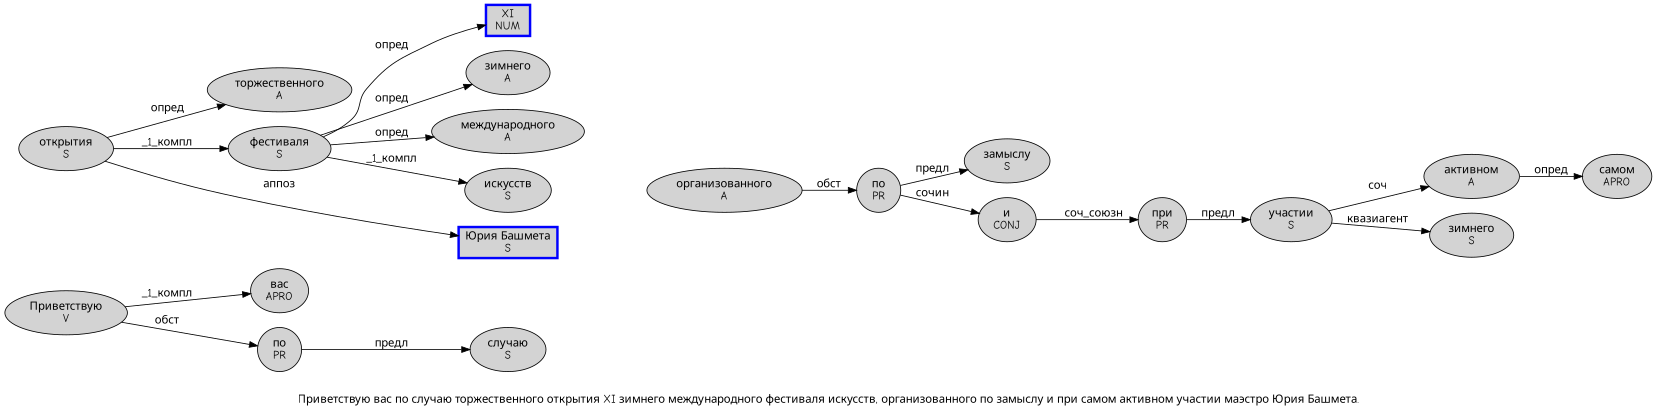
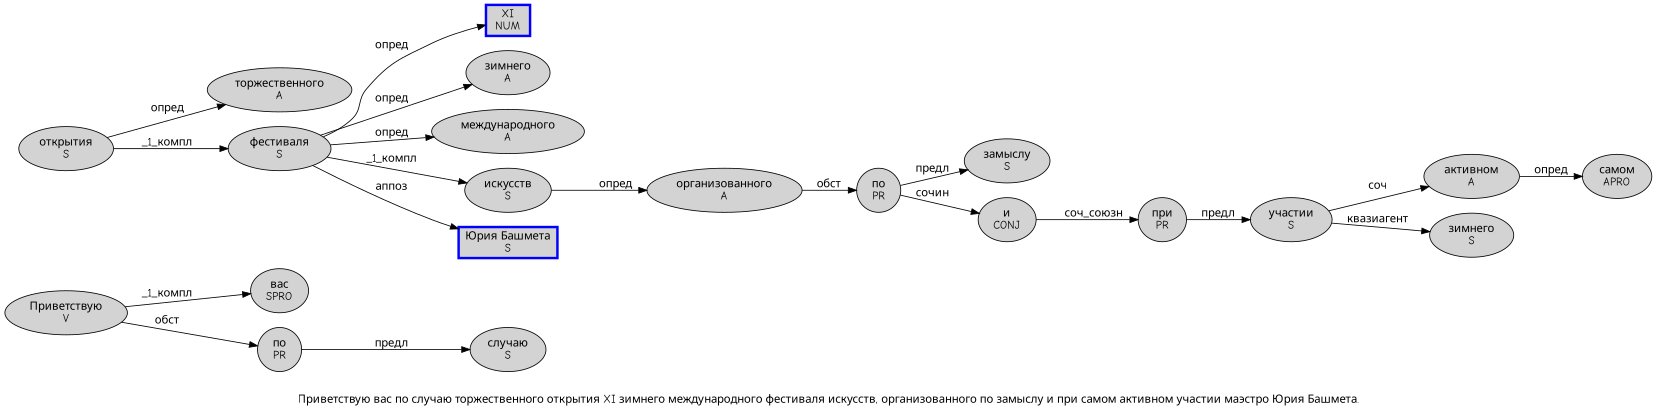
none -> (595, 190)
(276, 205) -> (381, 198)
(280, 291) -> (280, 291)
